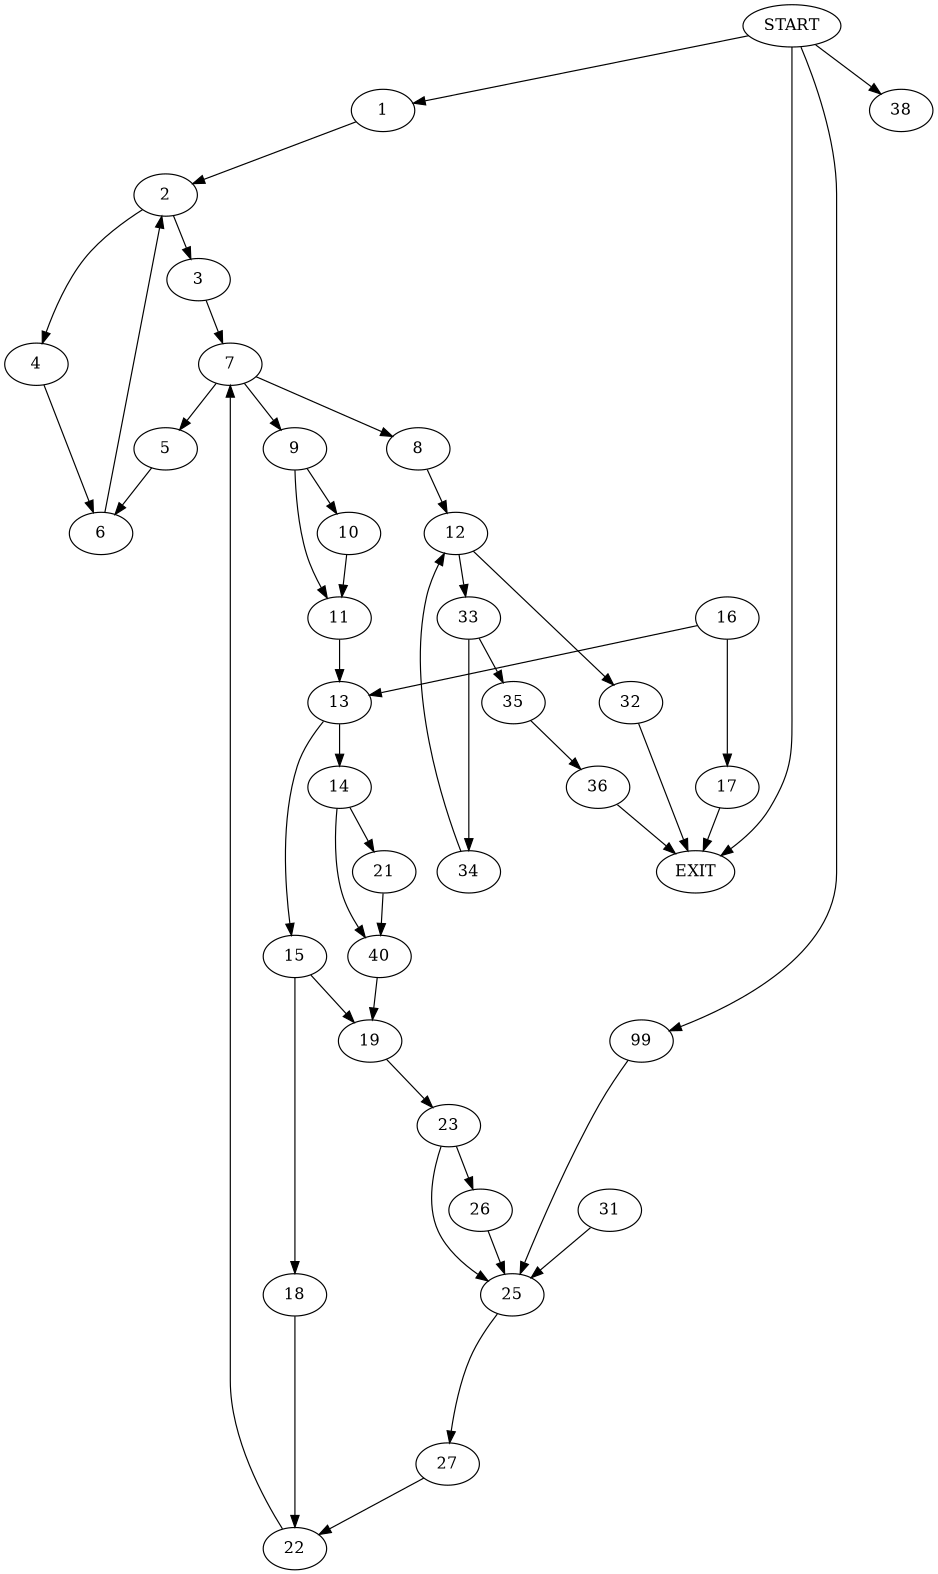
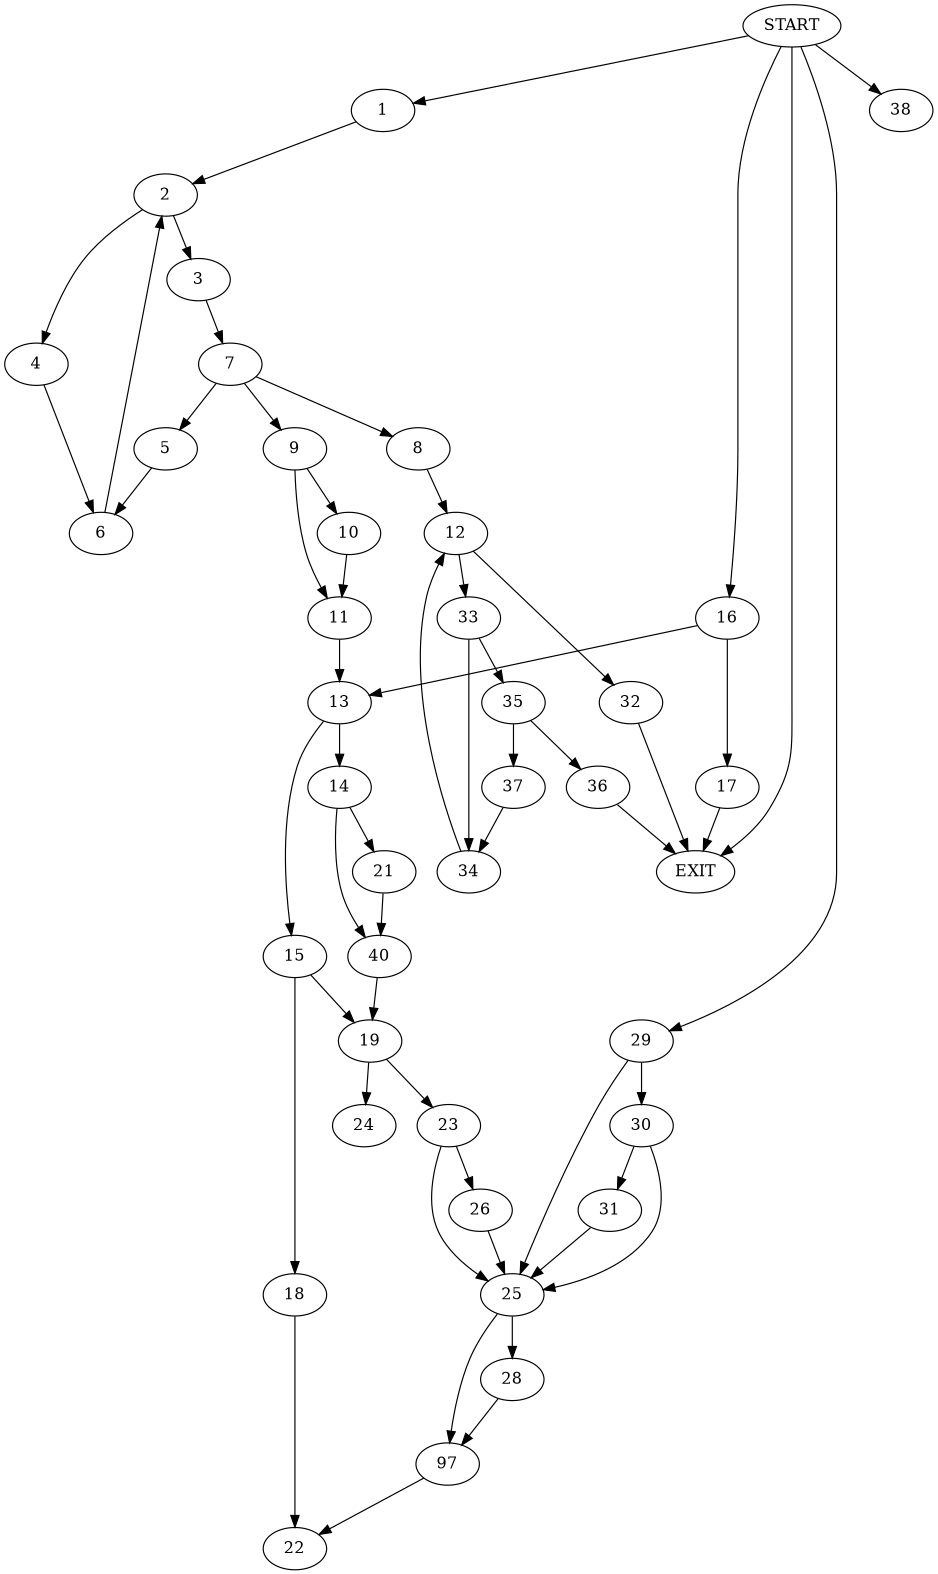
none -> (738, 312)
none -> (513, 787)
(230, 968) -> none
(642, 1041) -> (642, 1041)
none -> (364, 1126)
none -> (642, 1126)
none -> (512, 1379)
(448, 1464) -> (448, 1464)
